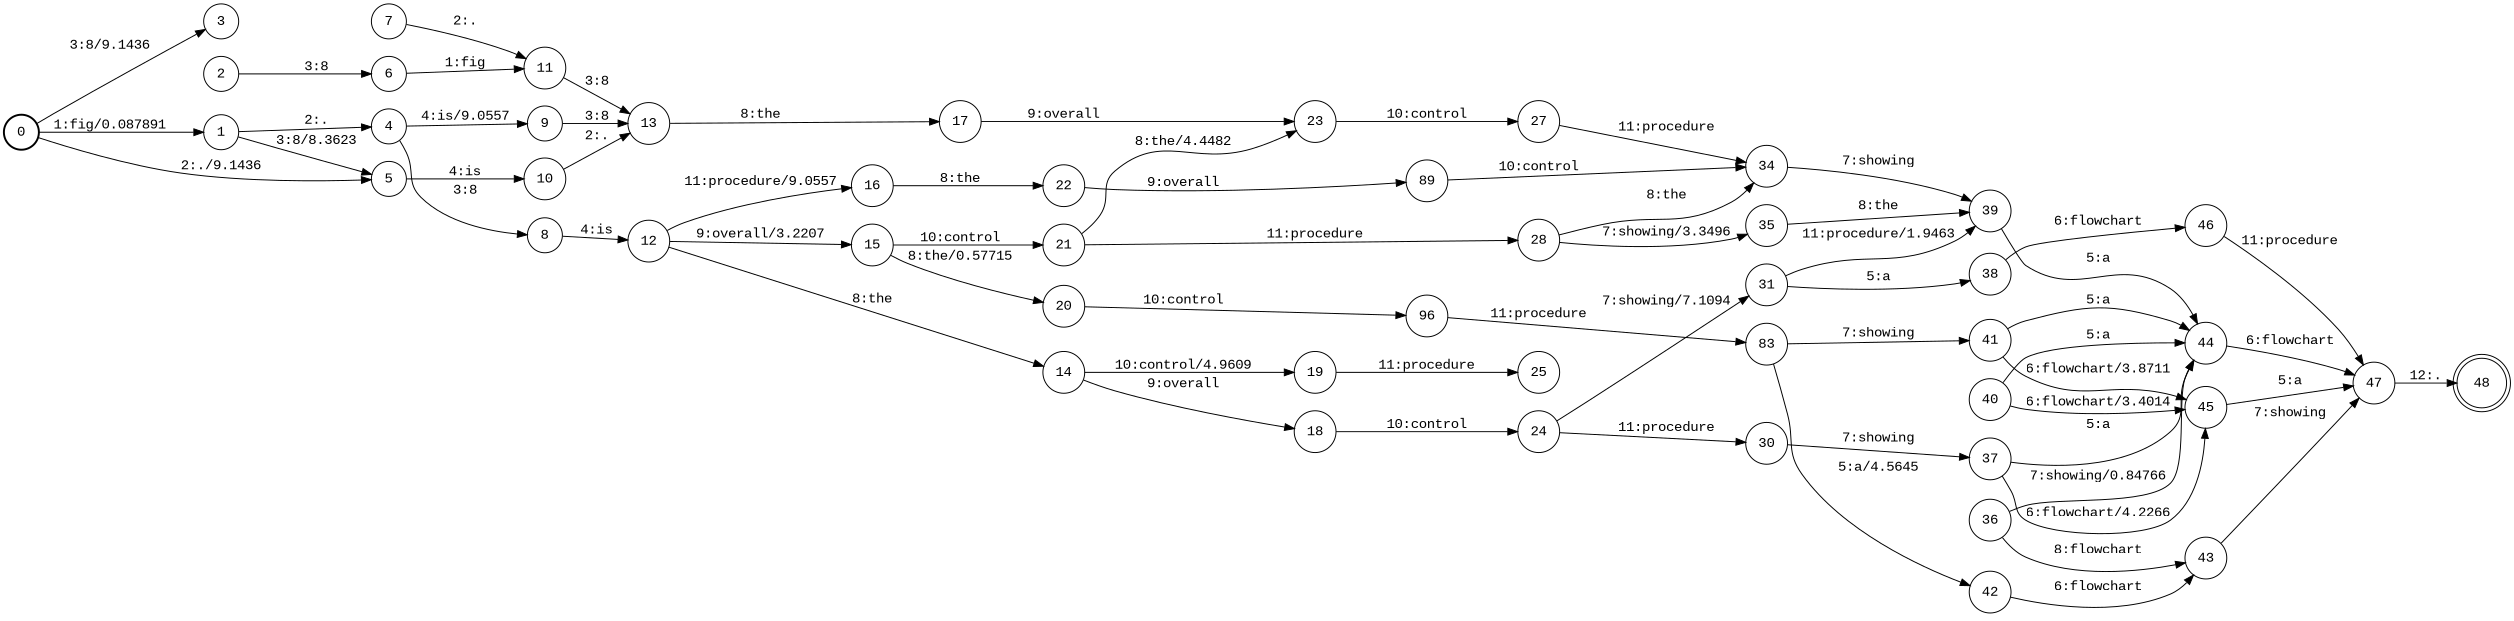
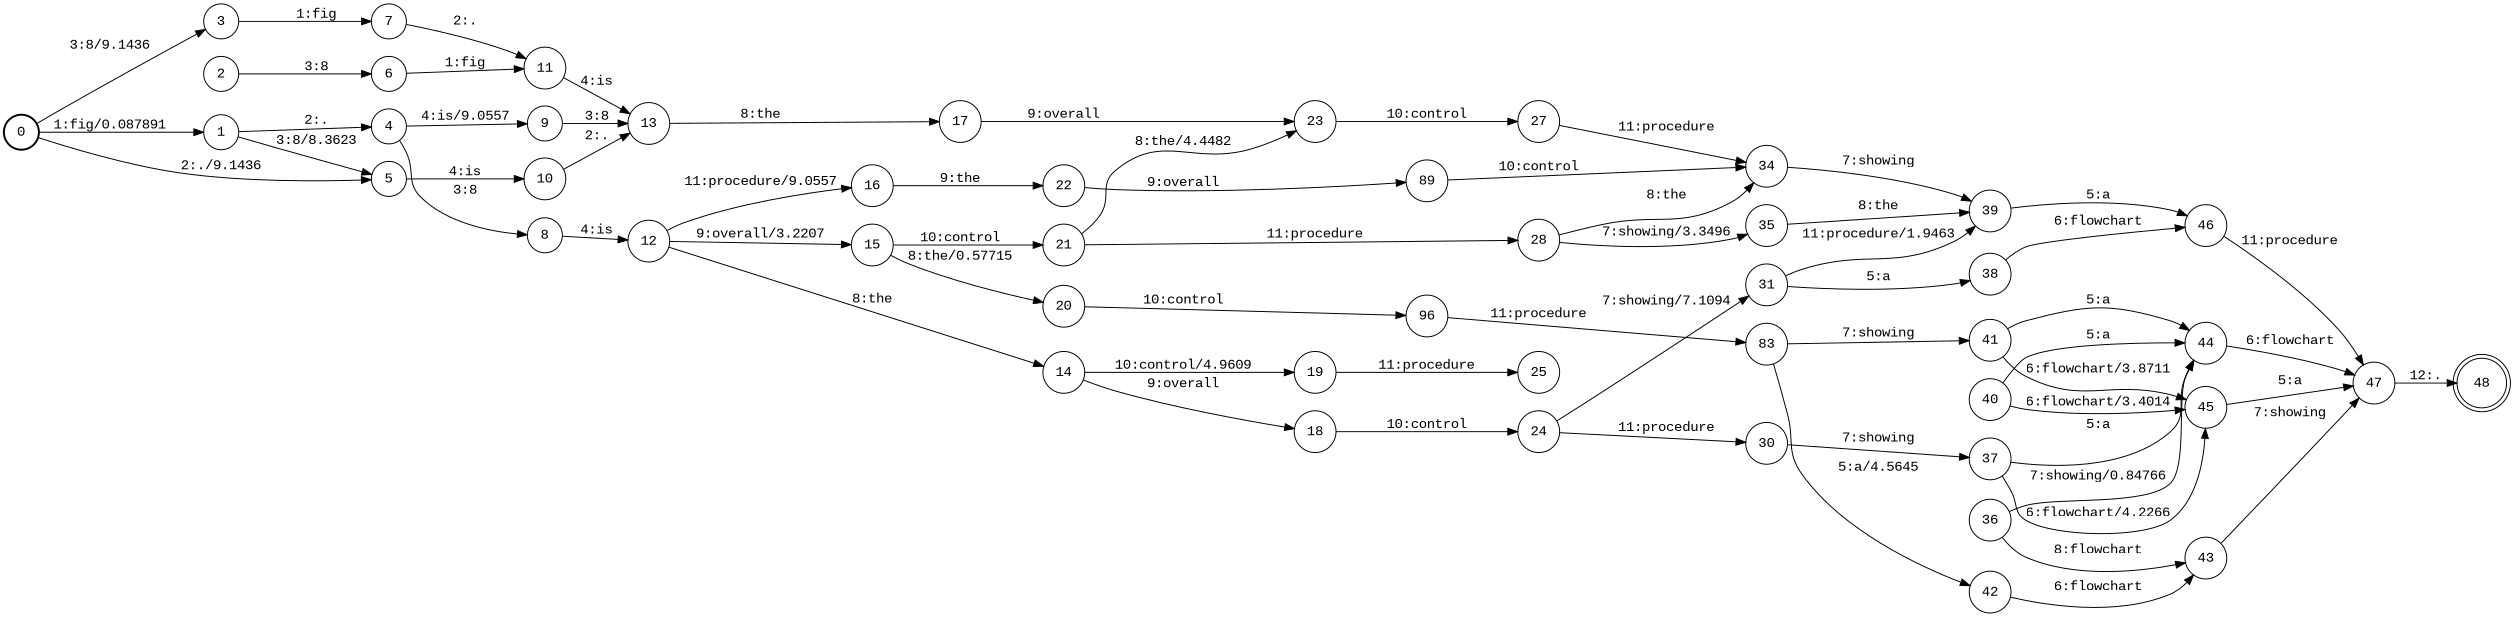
none -> (300, 21)
(597, 81) -> (597, 81)
(960, 178) -> (960, 178)
(2094, 278) -> (2095, 203)
